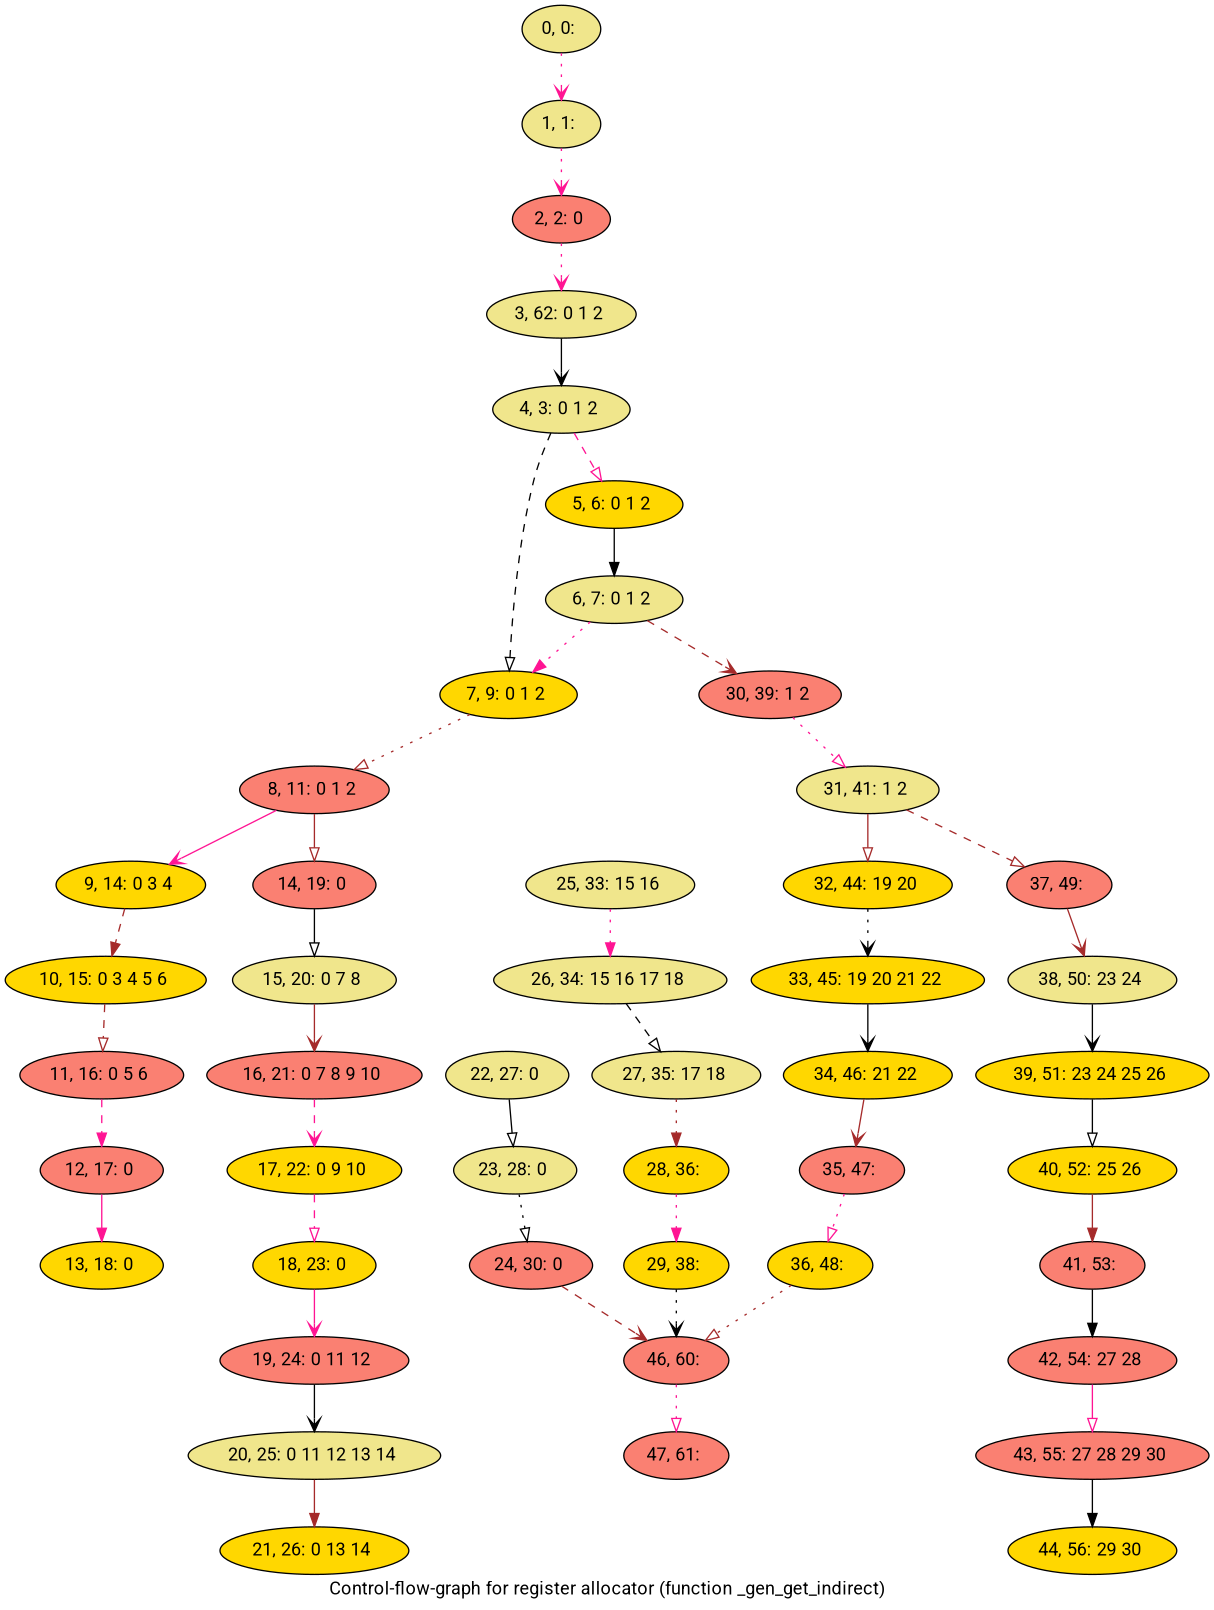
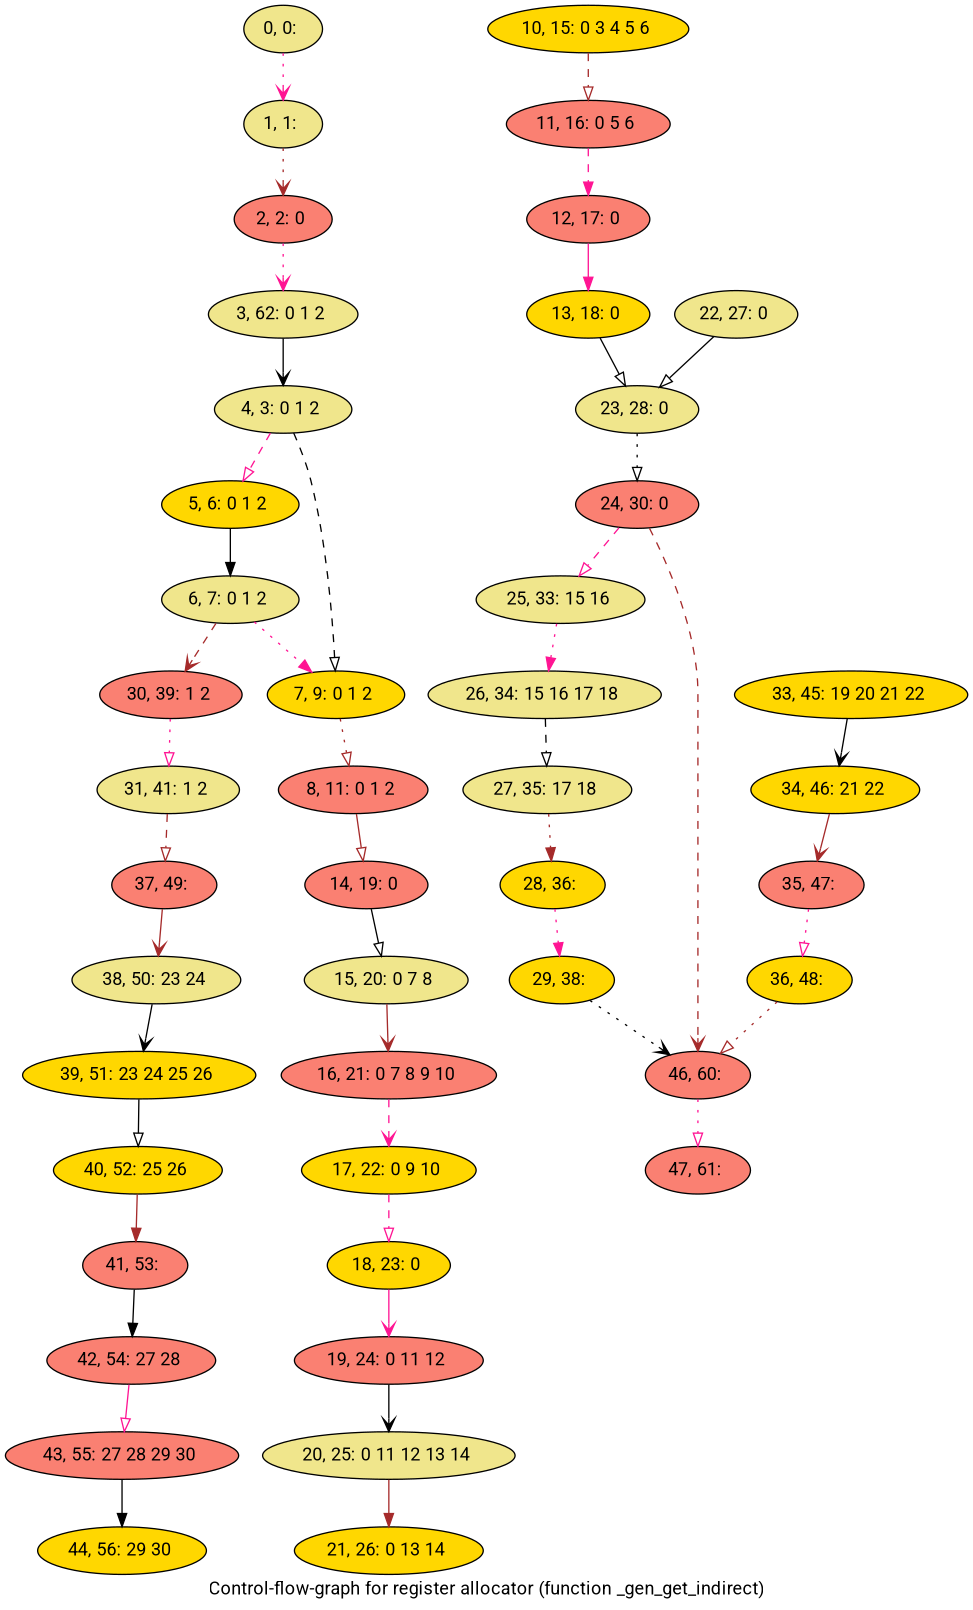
(561, 165) -> (283, 165)
none -> (610, 356)
none -> (603, 547)
(131, 885) -> none
(868, 885) -> none
